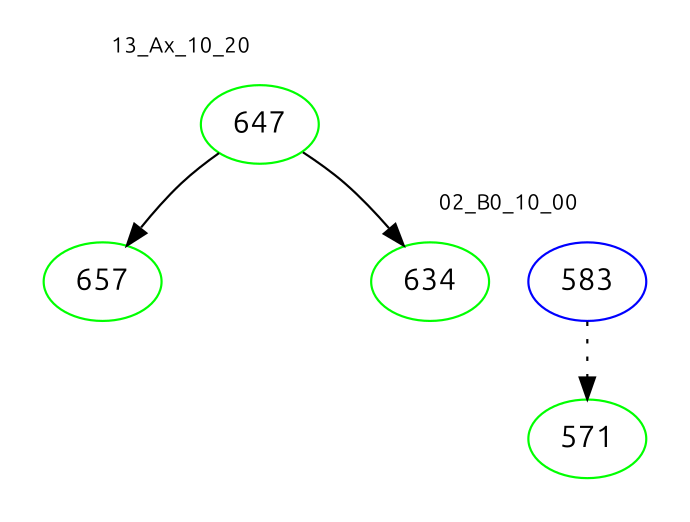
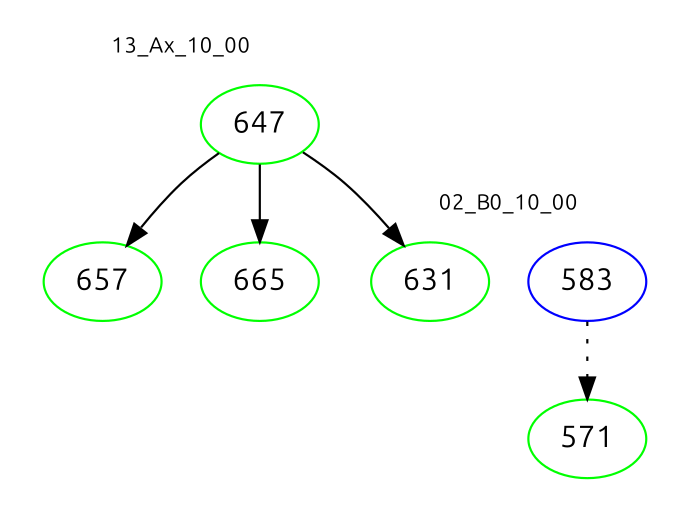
(181, 47) -> (181, 47)
none -> (260, 282)
(430, 282) -> (430, 282)
